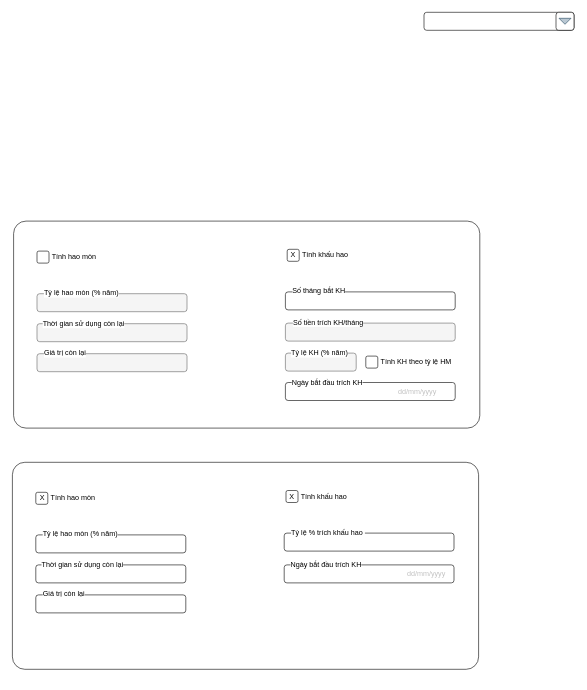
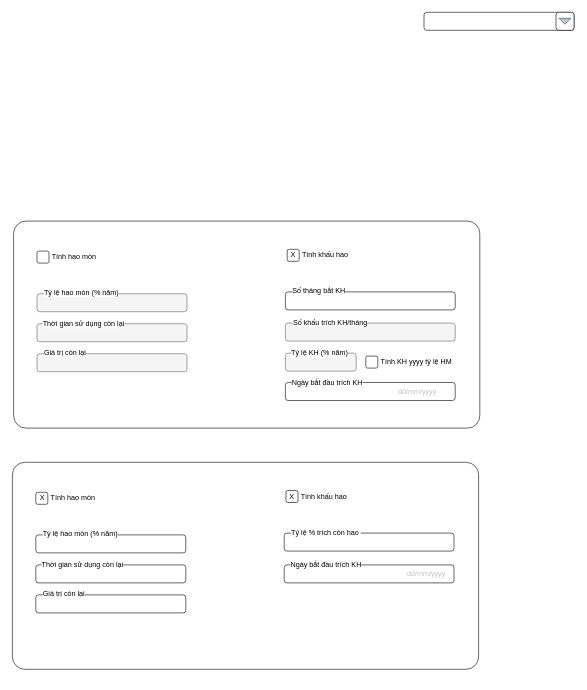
(332, 323) -> (332, 323)
(417, 362) -> (417, 362)
(330, 533) -> (328, 533)
